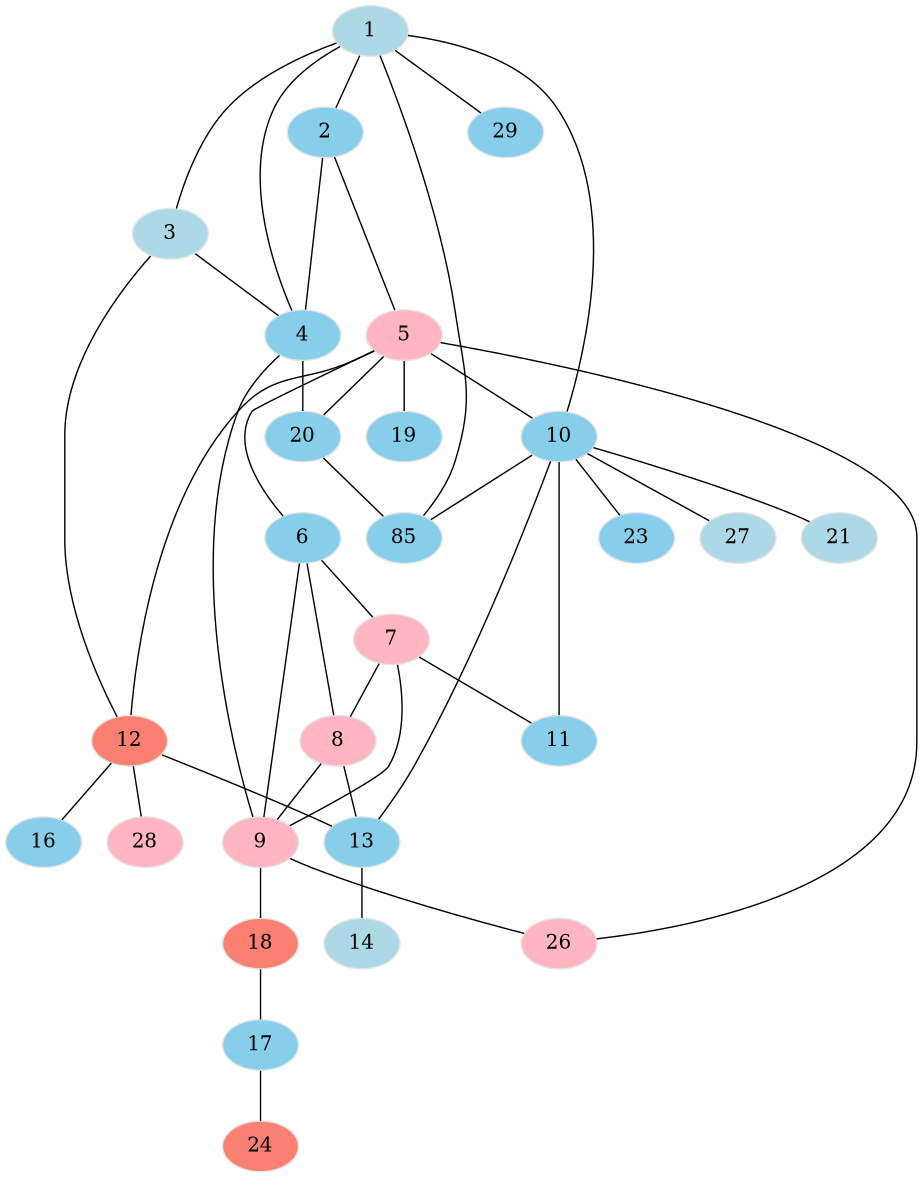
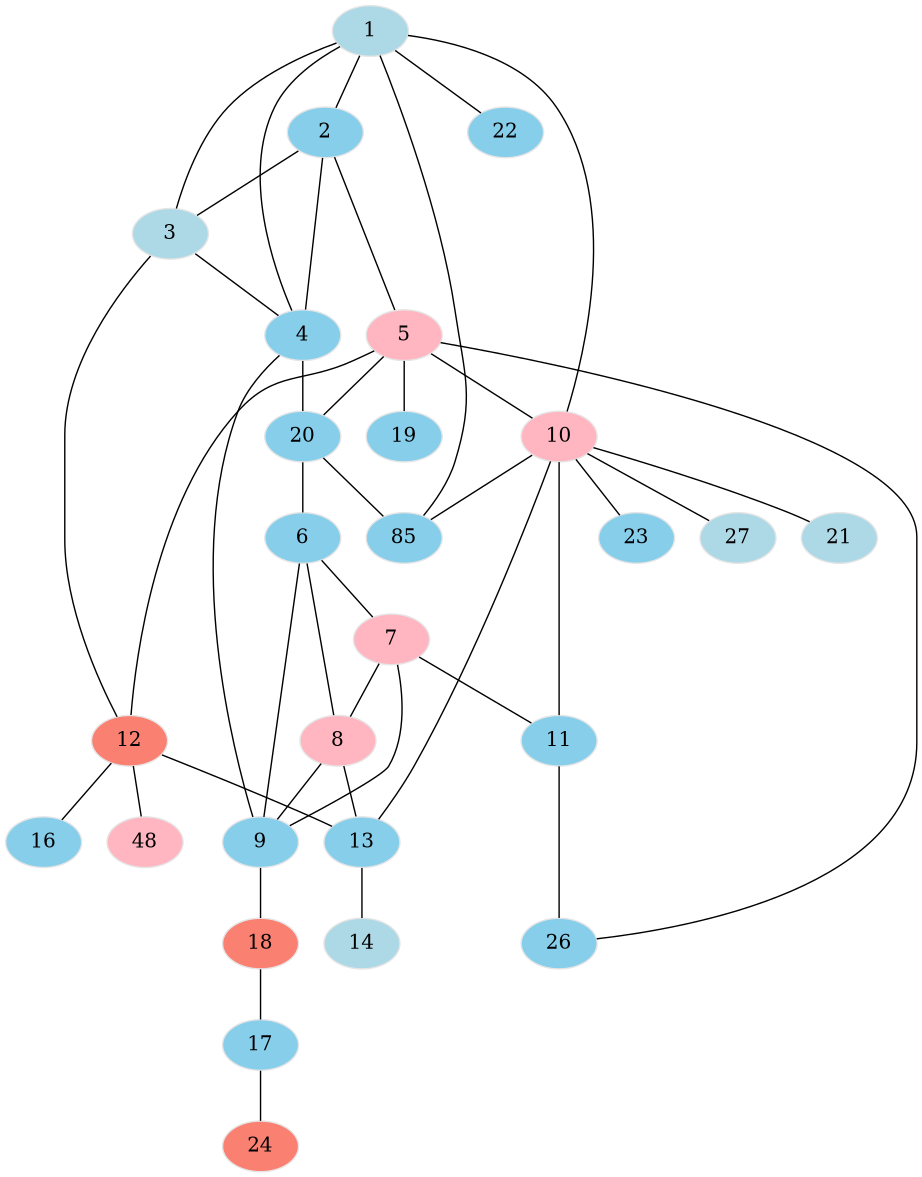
(506, 132) -> (506, 132)
none -> (248, 183)
(261, 406) -> (303, 487)
(559, 437) -> (559, 437)
(145, 842) -> (145, 842)
(261, 842) -> (261, 842)
(406, 900) -> (559, 842)
(559, 944) -> (559, 944)
